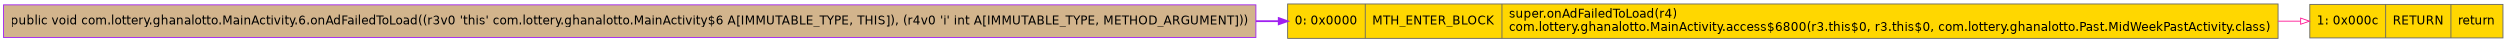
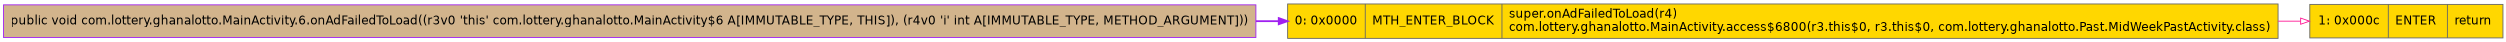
(2418, 21) -> (2416, 21)
